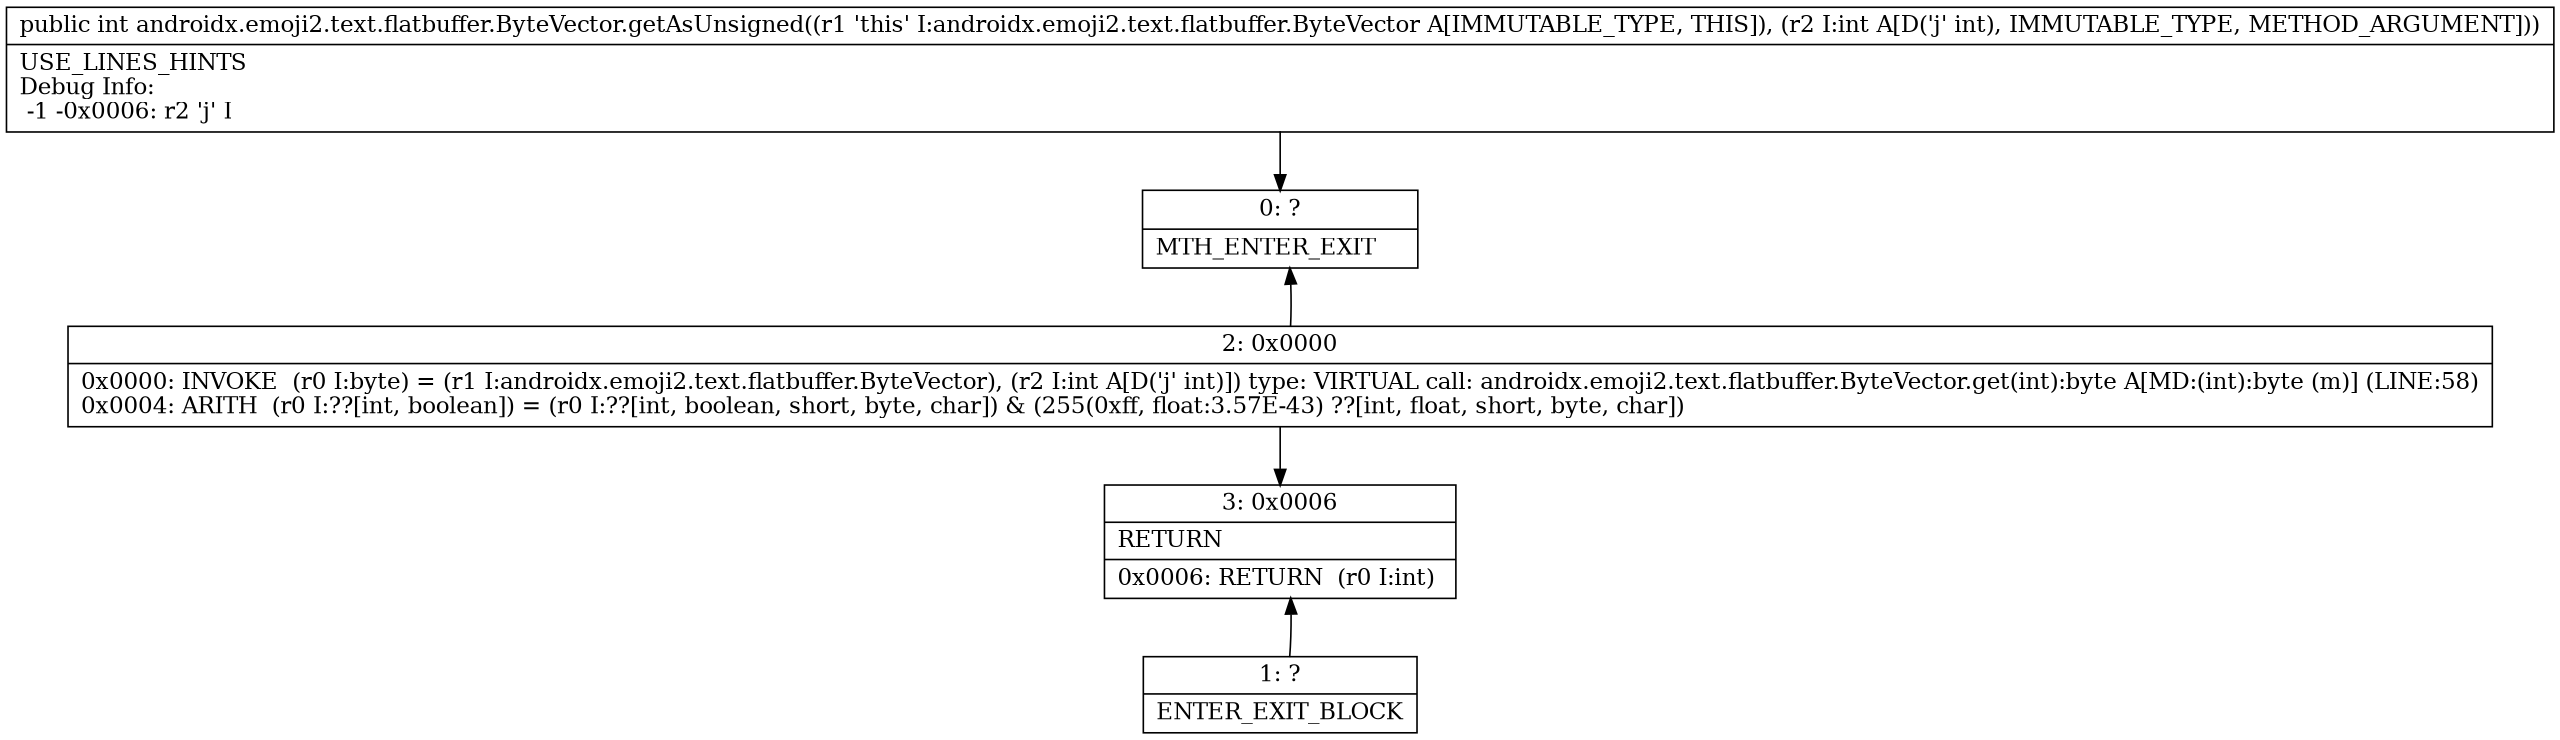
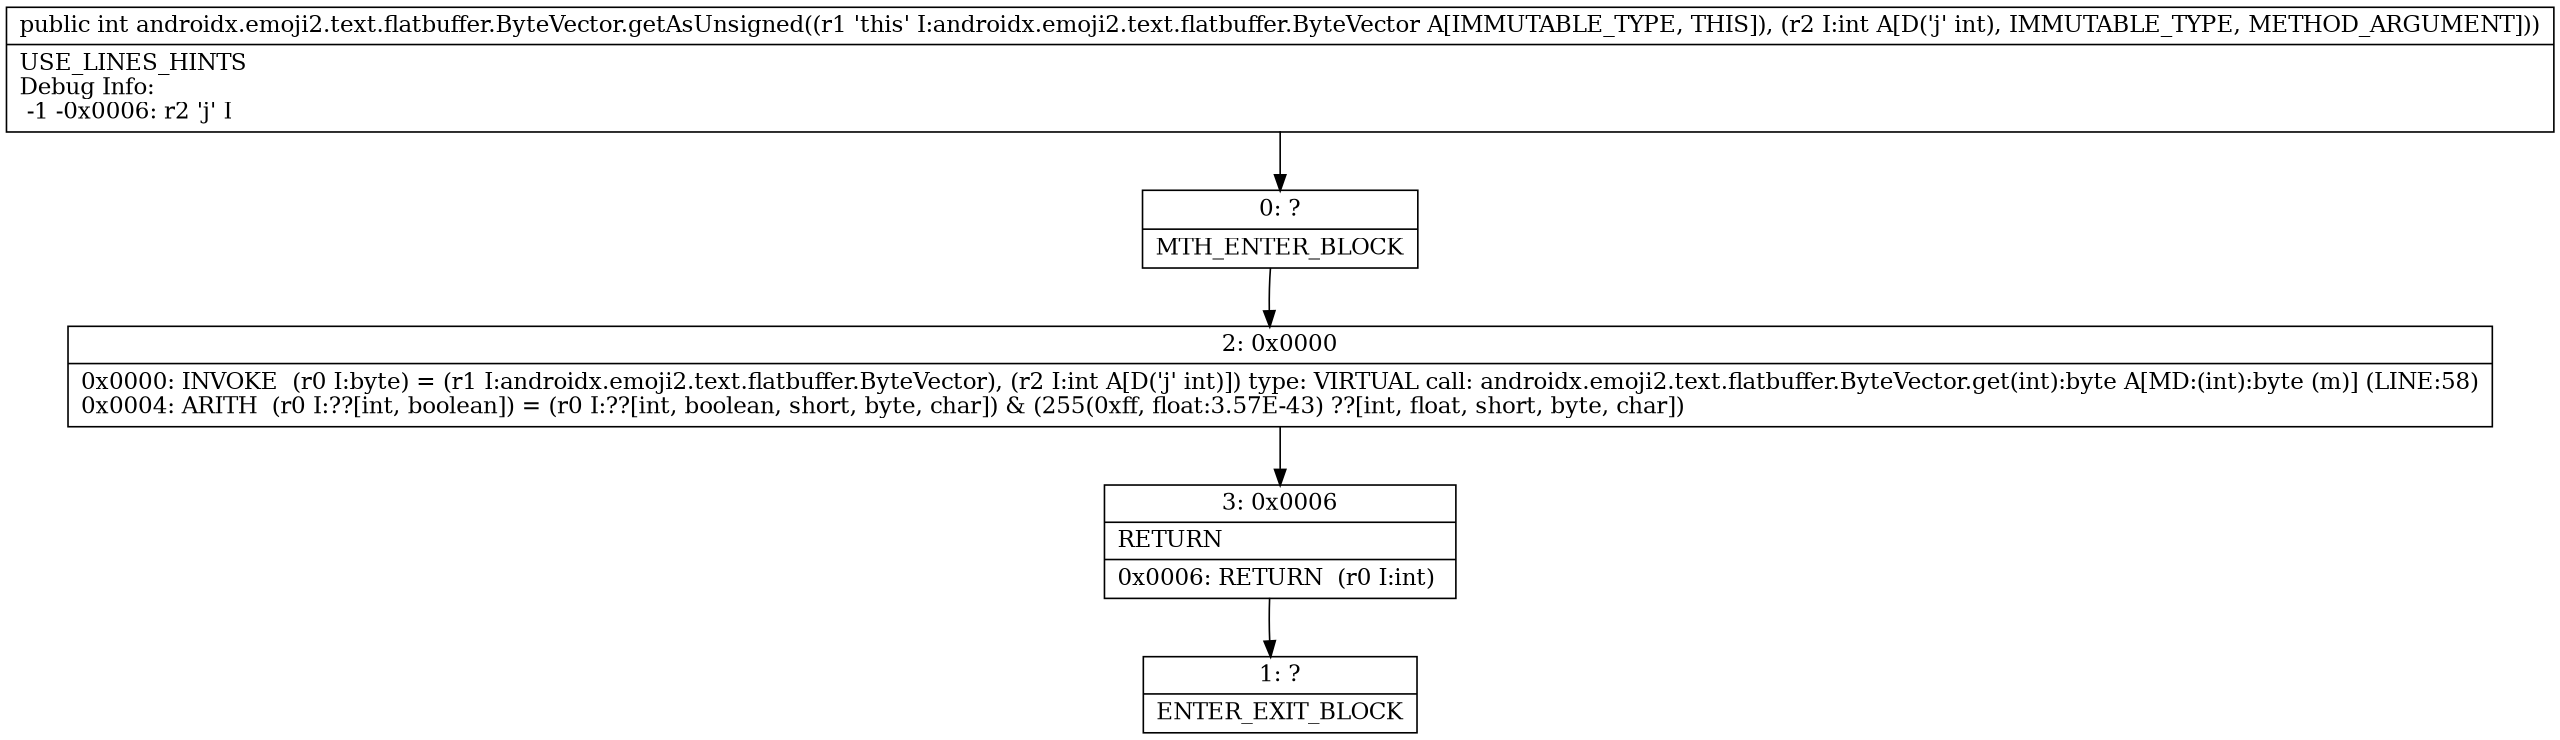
(1266, 248) -> (1280, 248)
(1291, 306) -> (1269, 289)
(1291, 636) -> (1269, 619)
